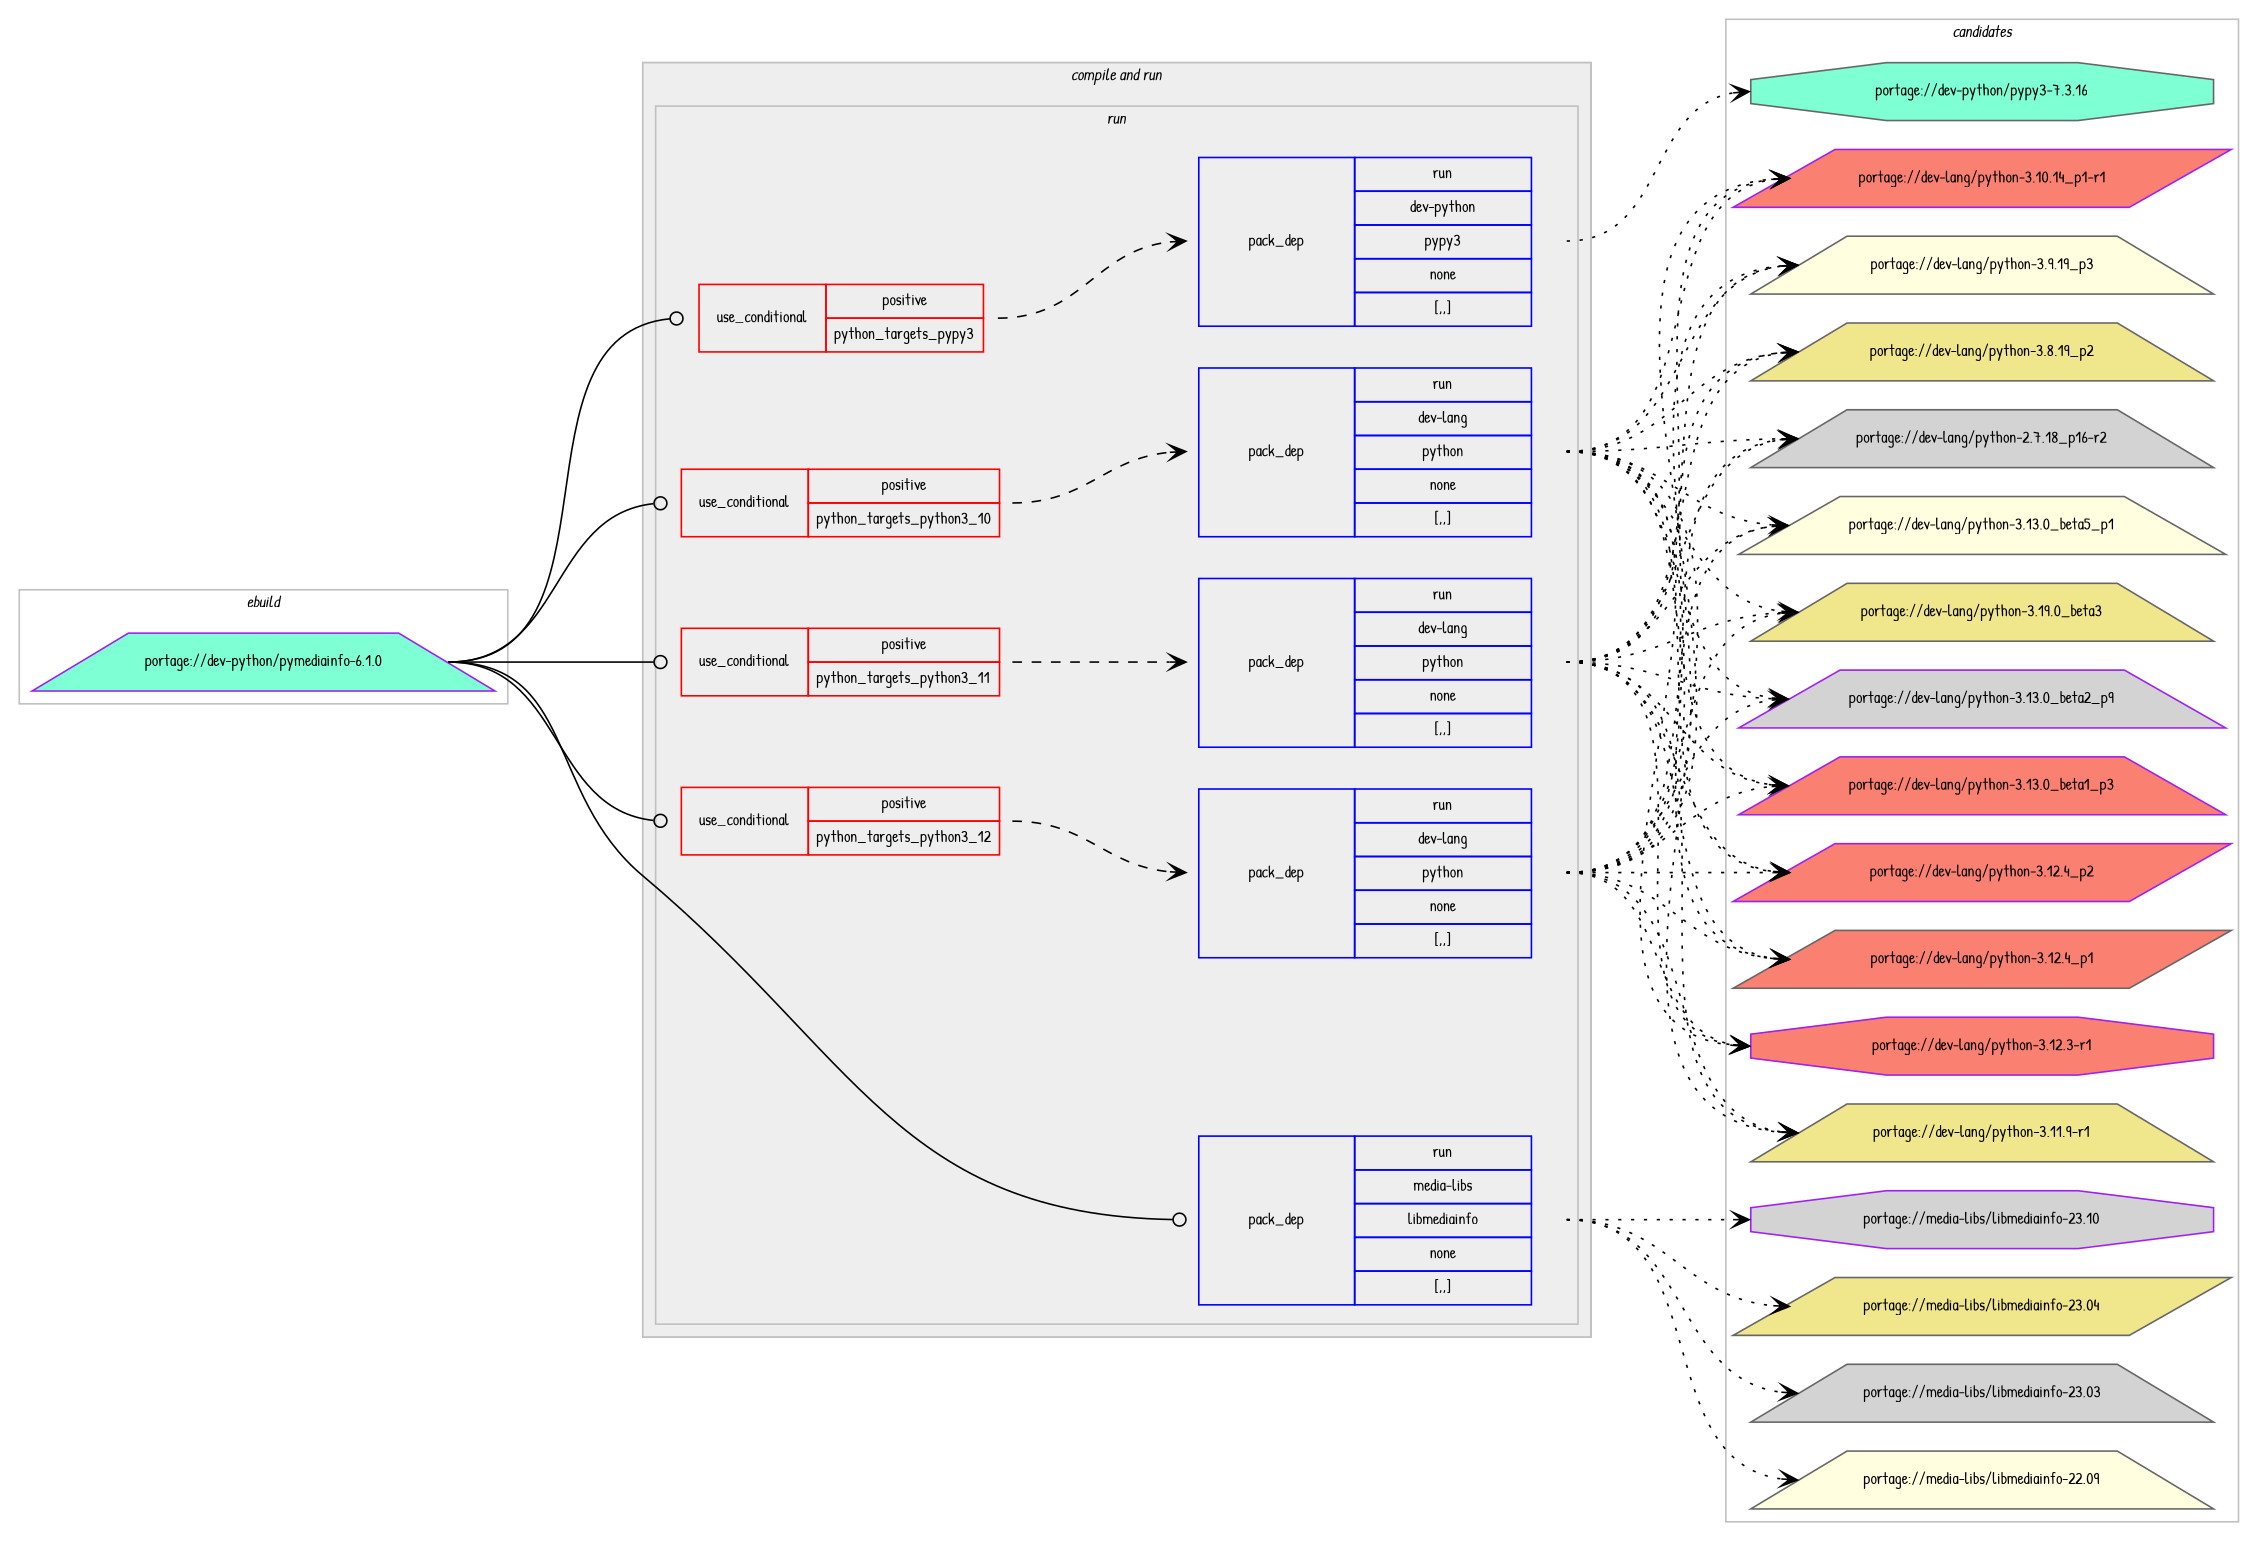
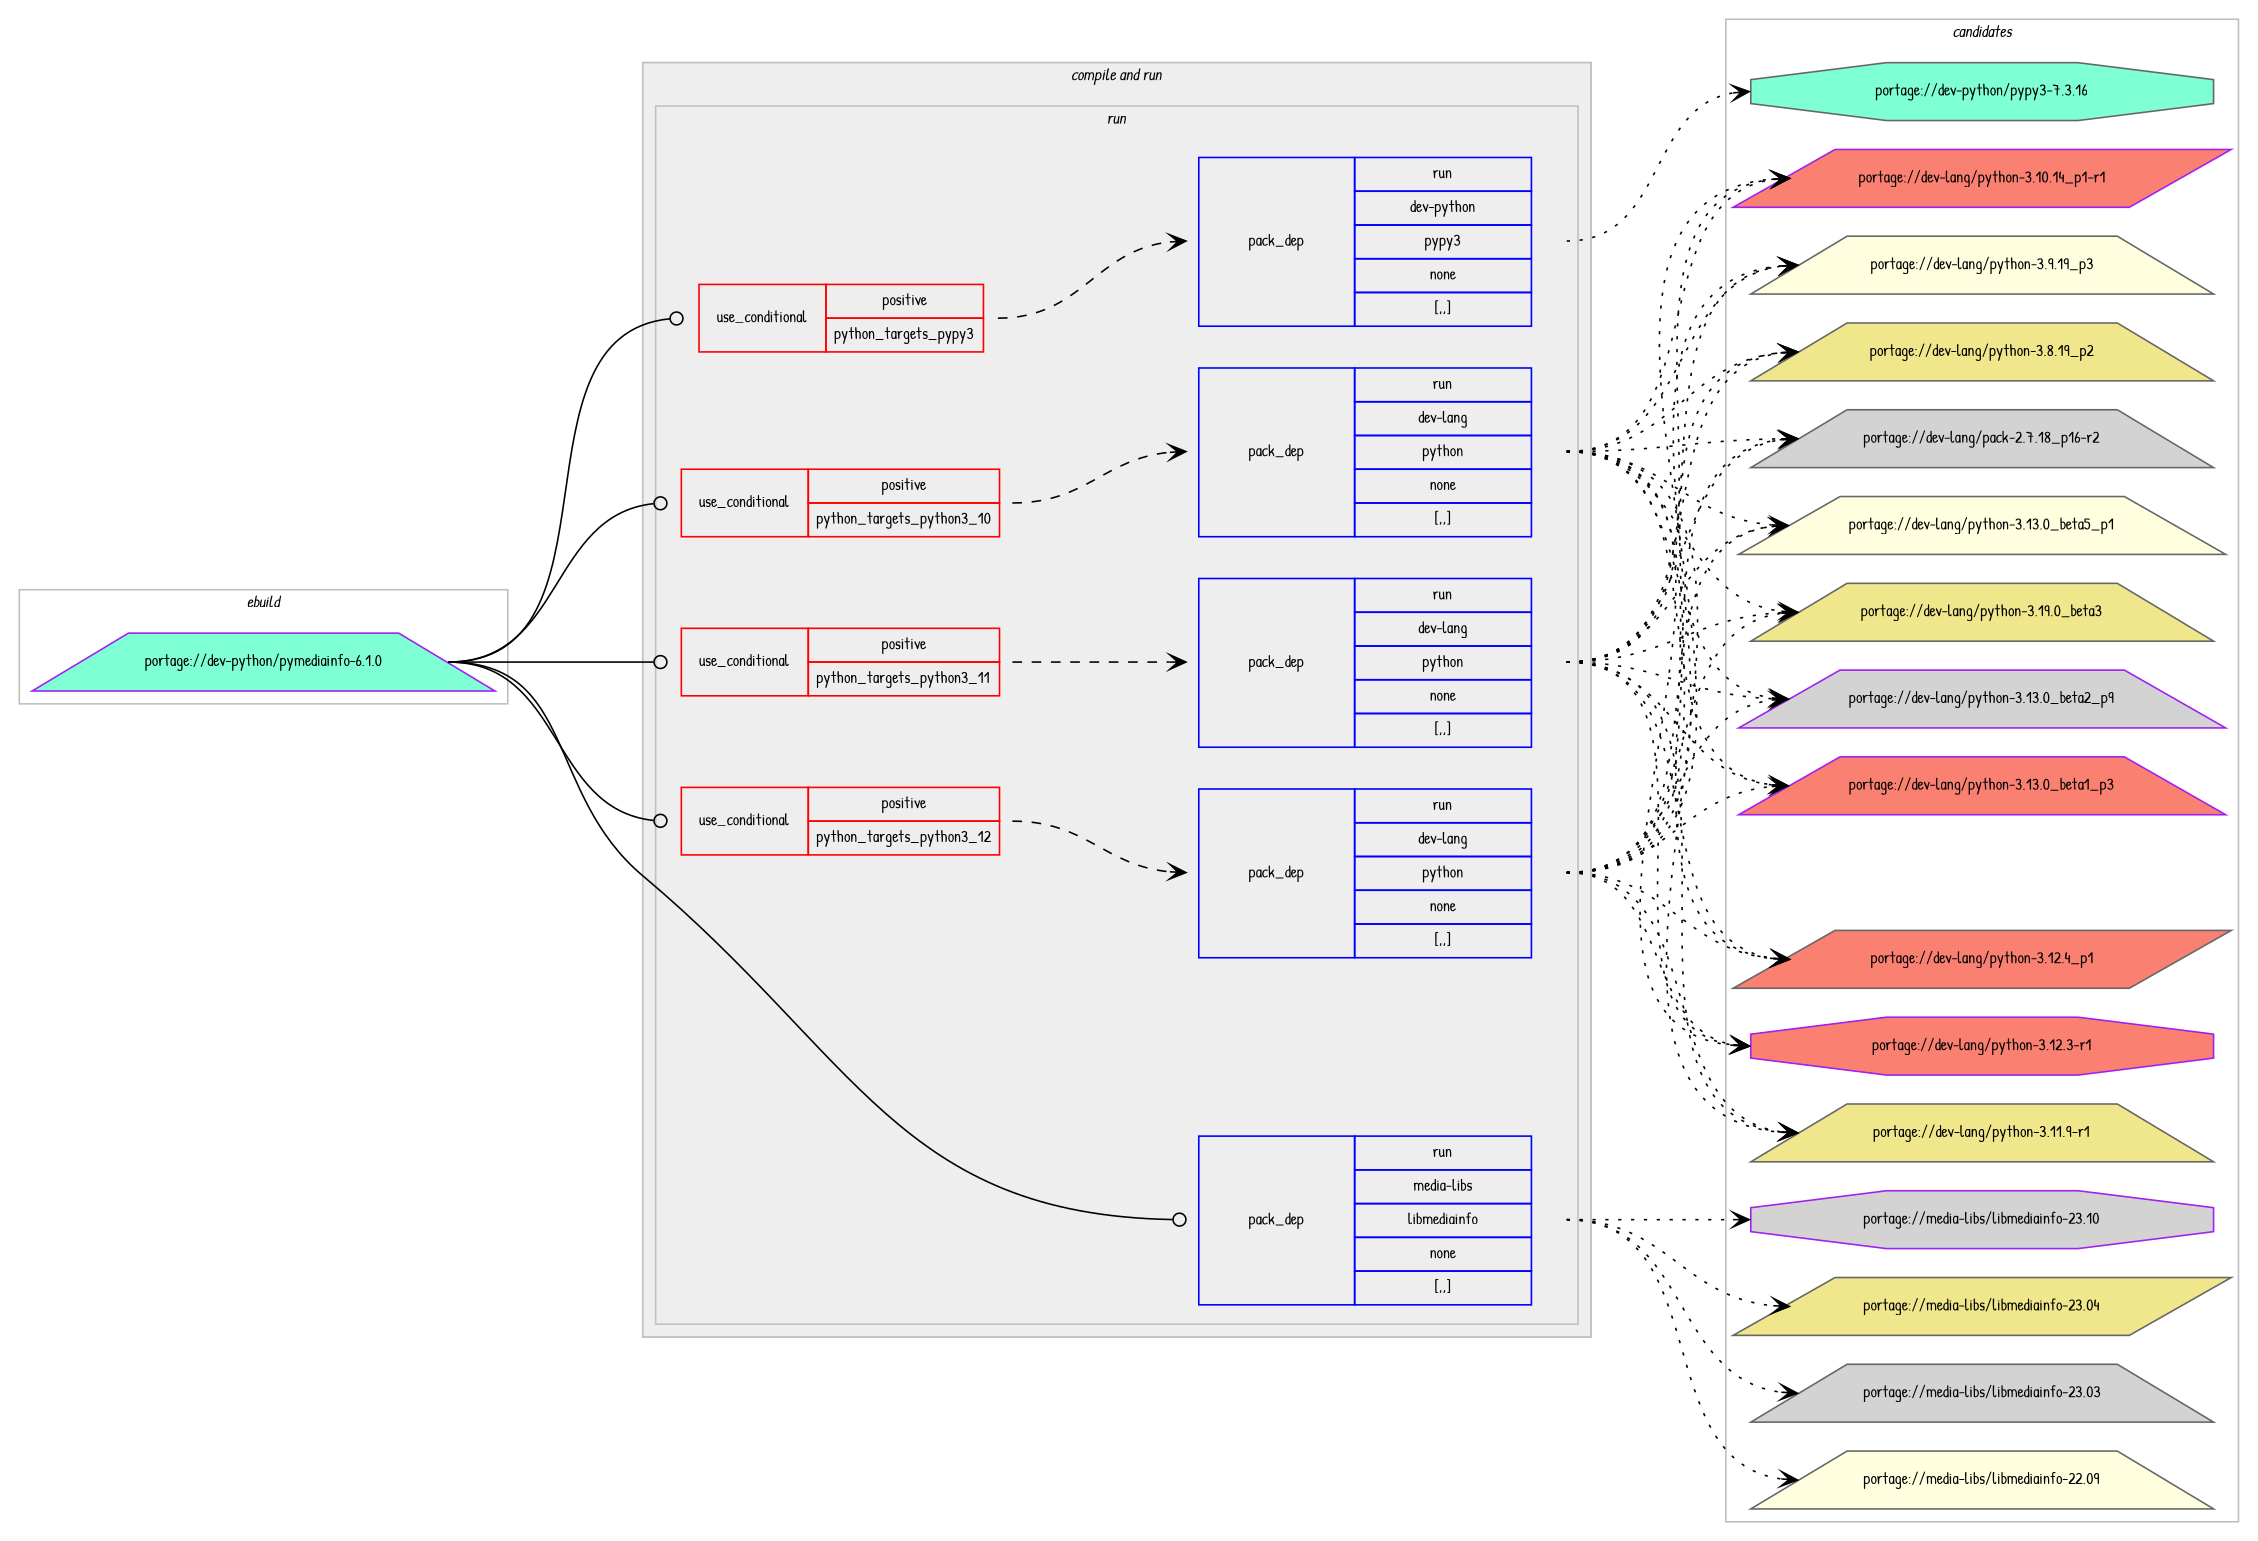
(1982, 439) -> (1982, 439)
(1982, 873) -> none
